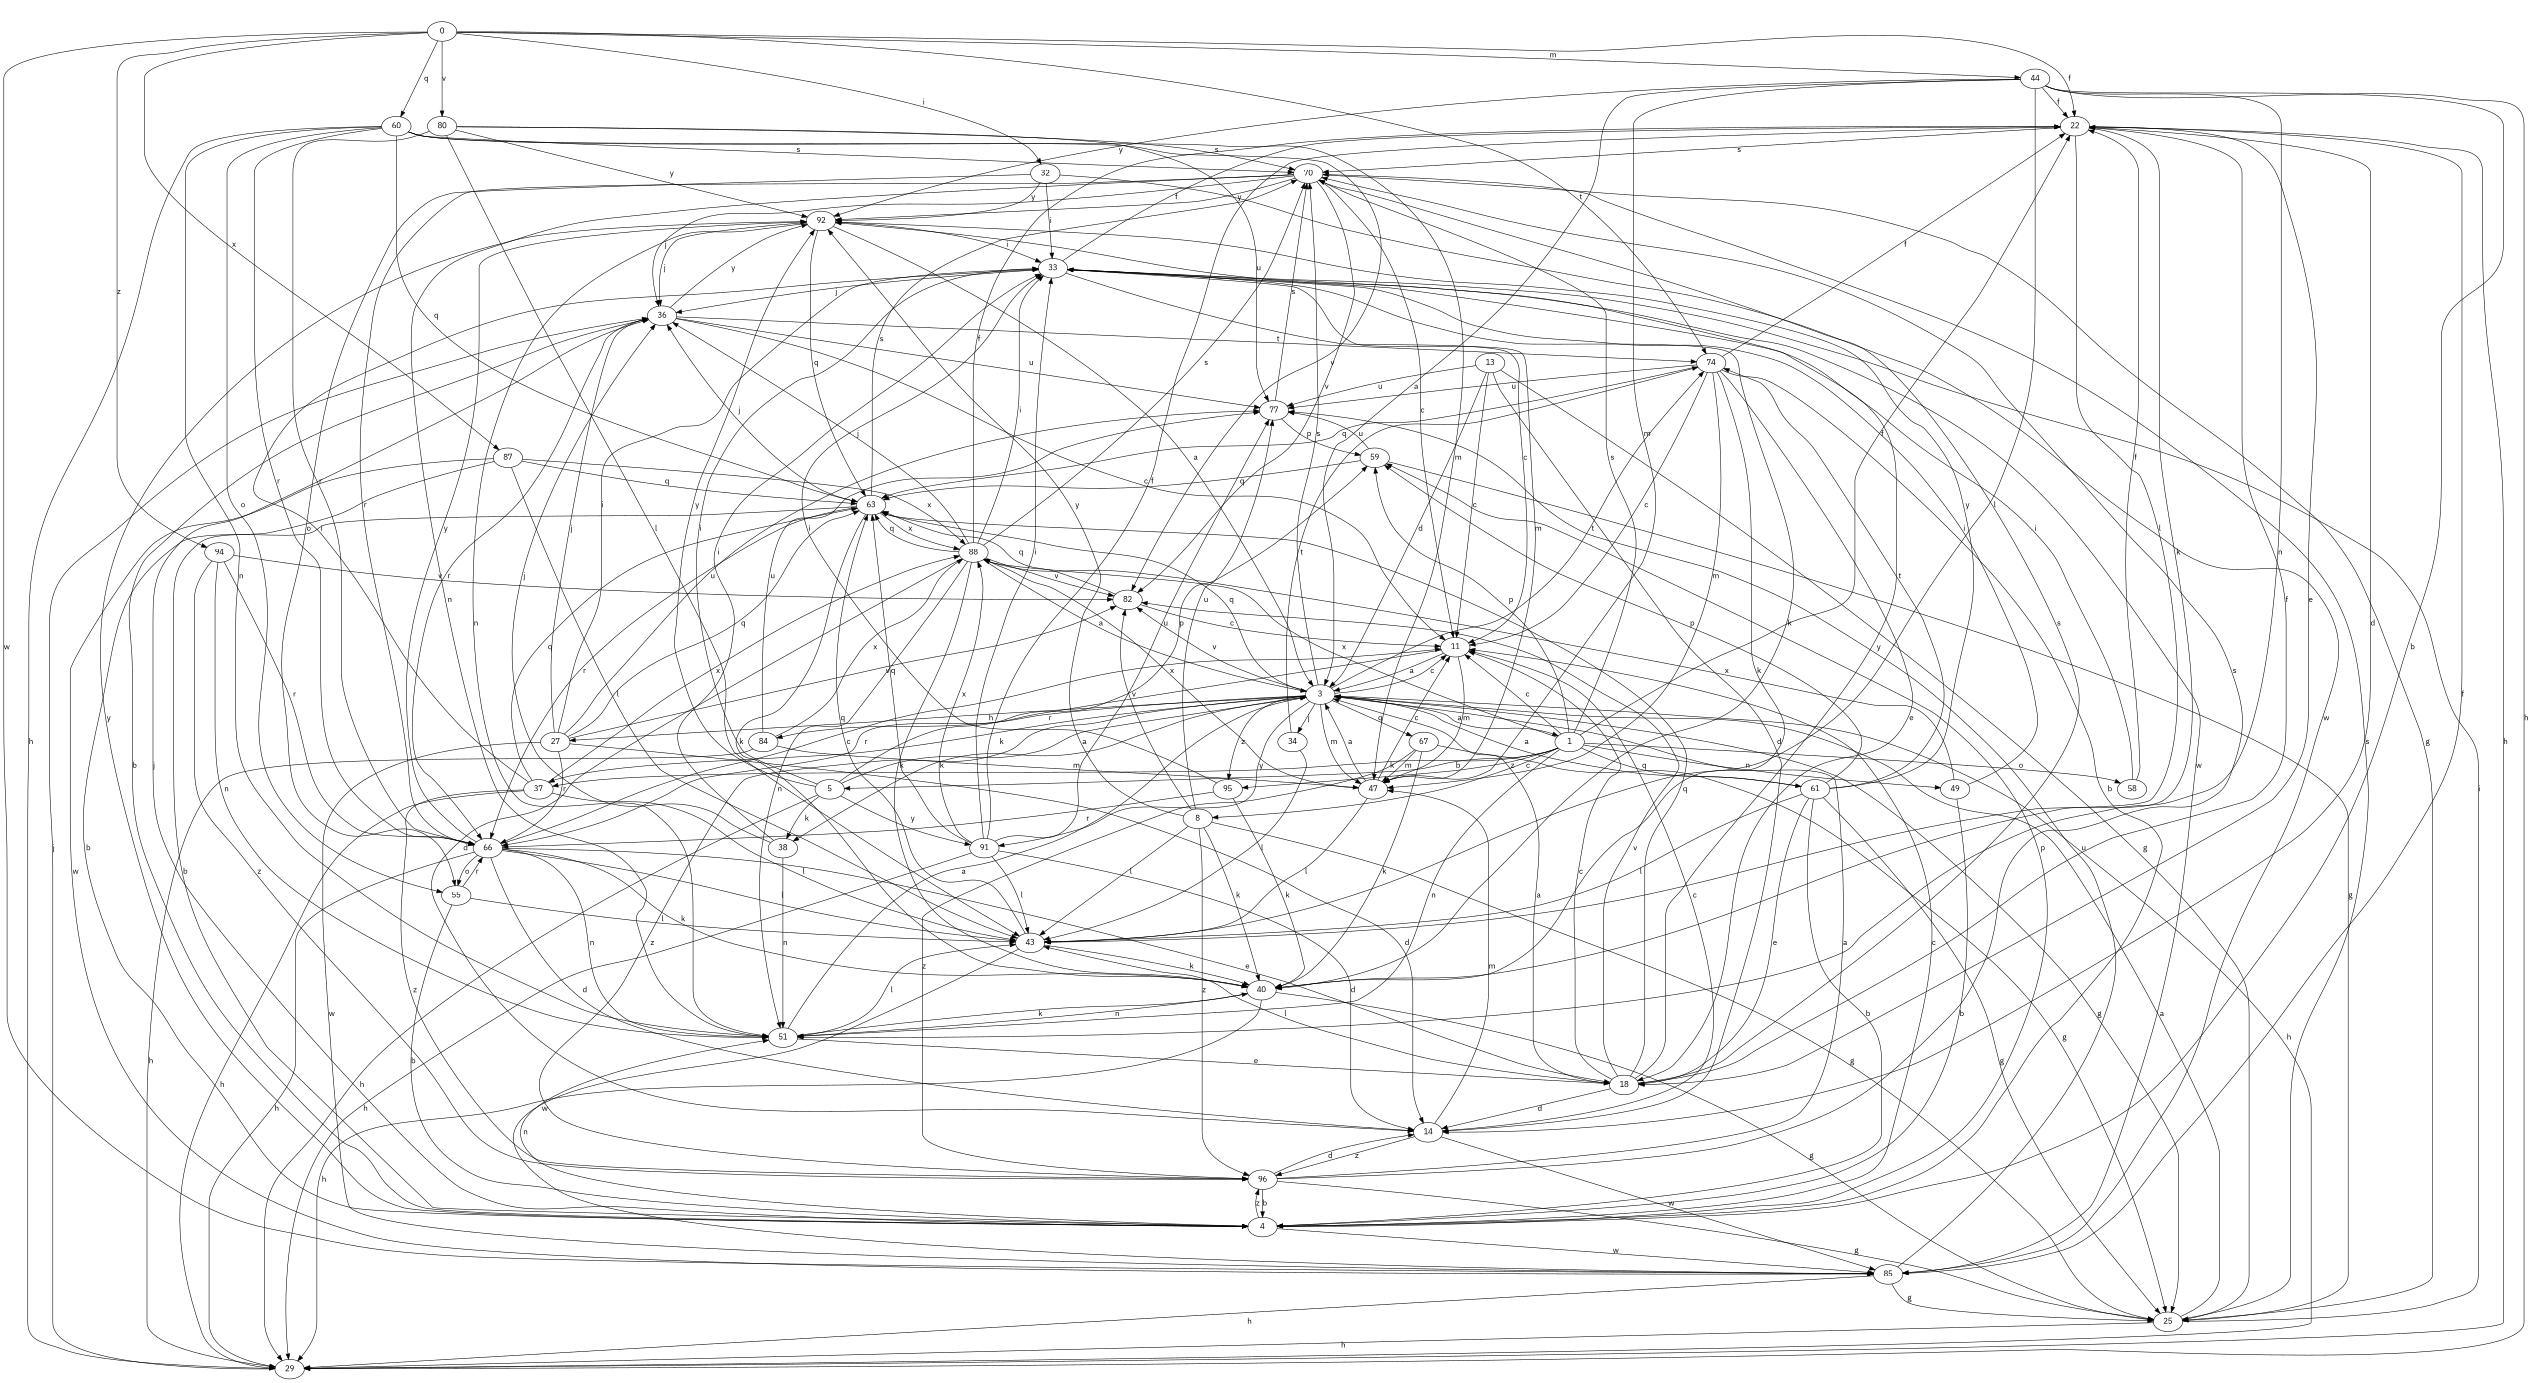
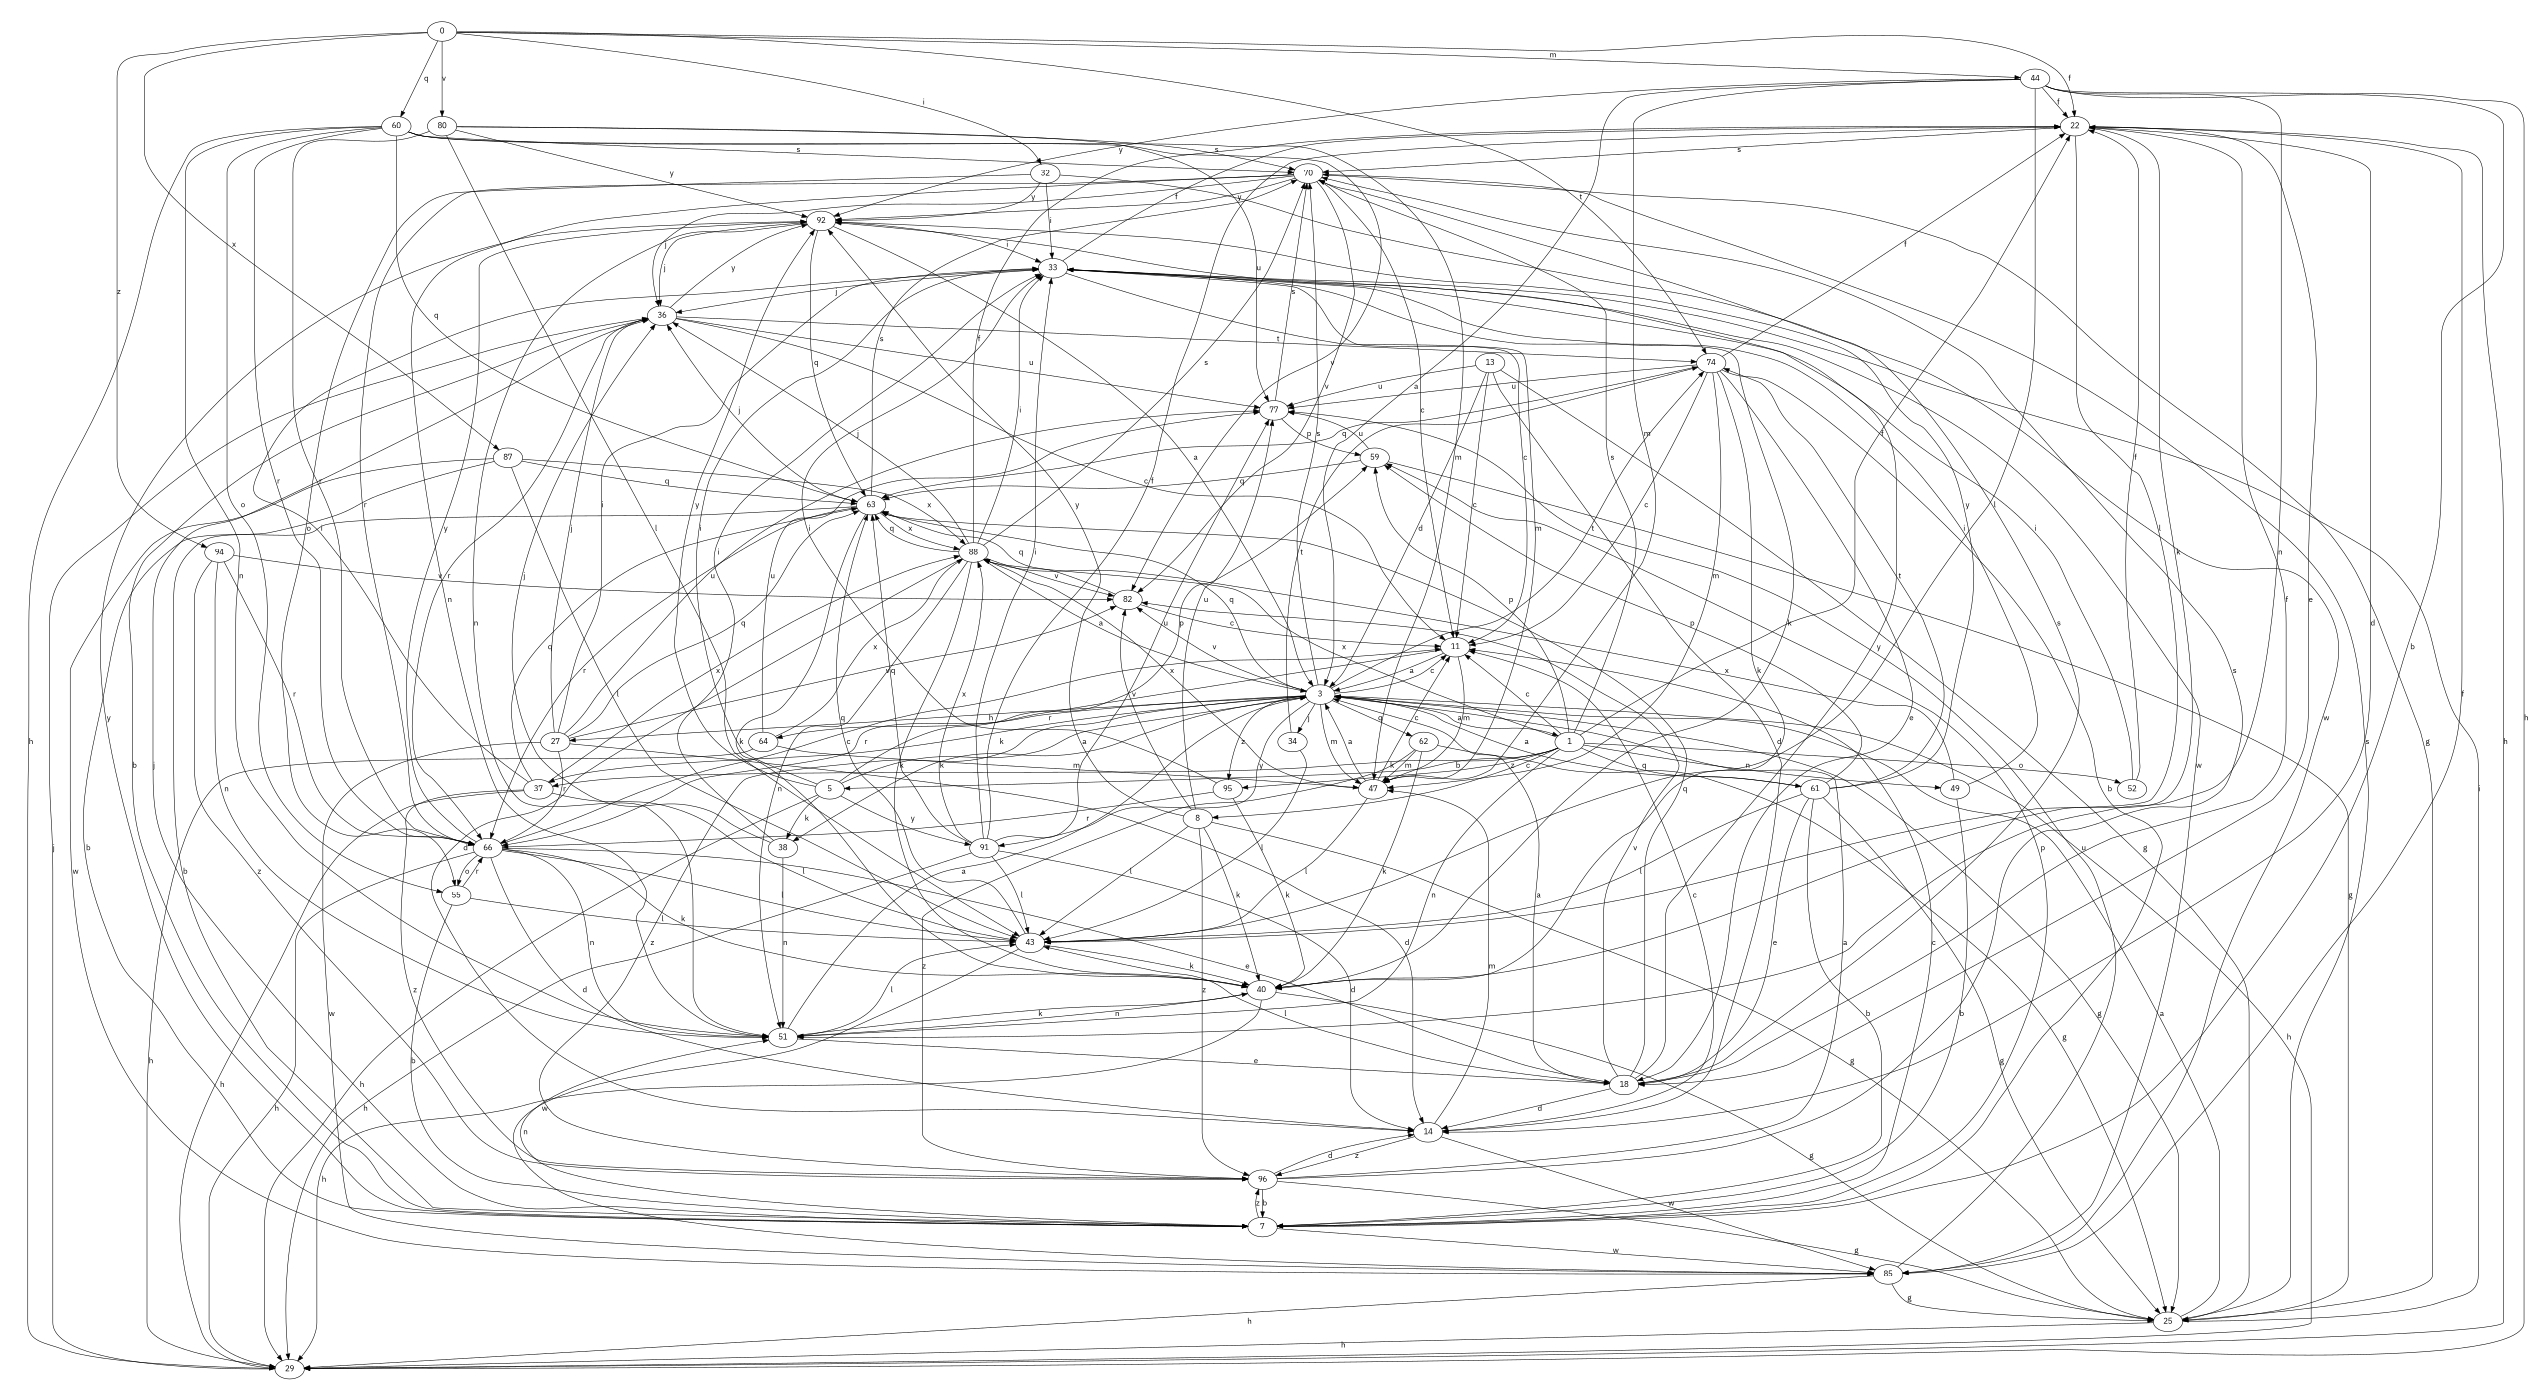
(763, 742) -> (763, 742)
(1424, 742) -> (1424, 742)
(2132, 789) -> (2132, 789)
(1585, 831) -> none
(213, 1210) -> none
(1263, 1227) -> (1263, 1227)
